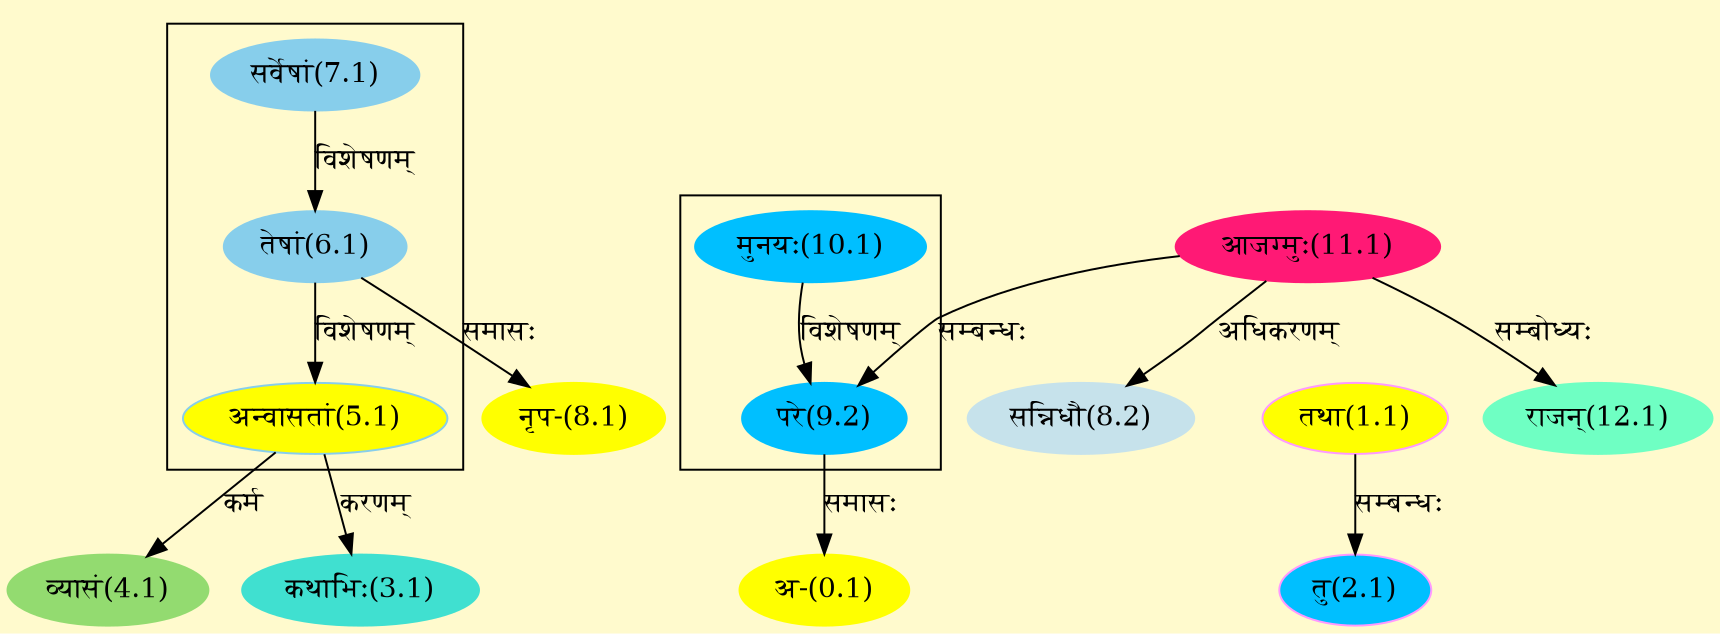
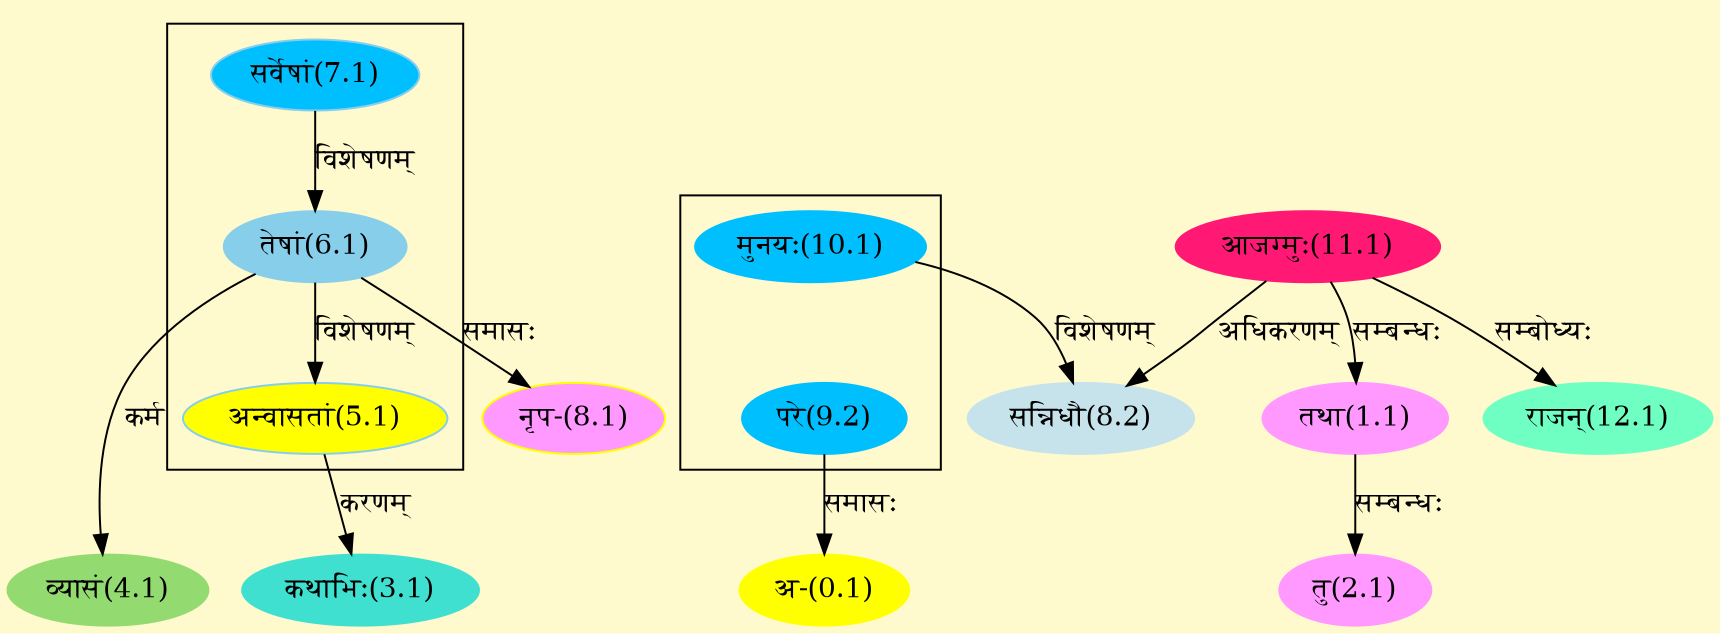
(315, 75) -> (315, 75)
(1016, 289) -> (1348, 321)
(799, 323) -> (1004, 295)
(574, 418) -> (574, 418)
(1355, 418) -> (1355, 418)
(219, 498) -> (130, 376)
(1355, 590) -> (1355, 590)
